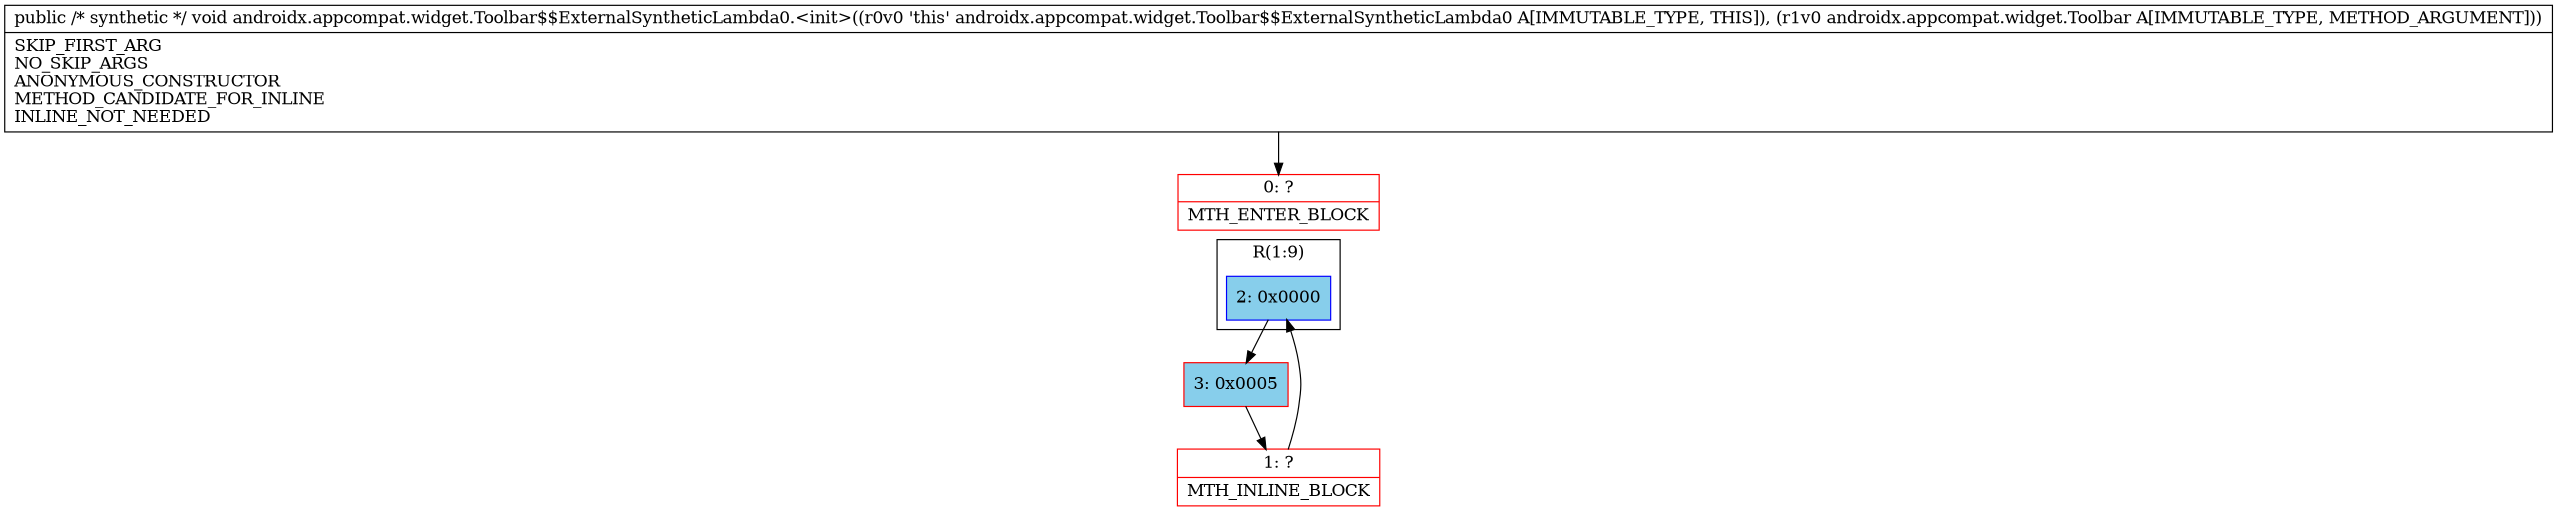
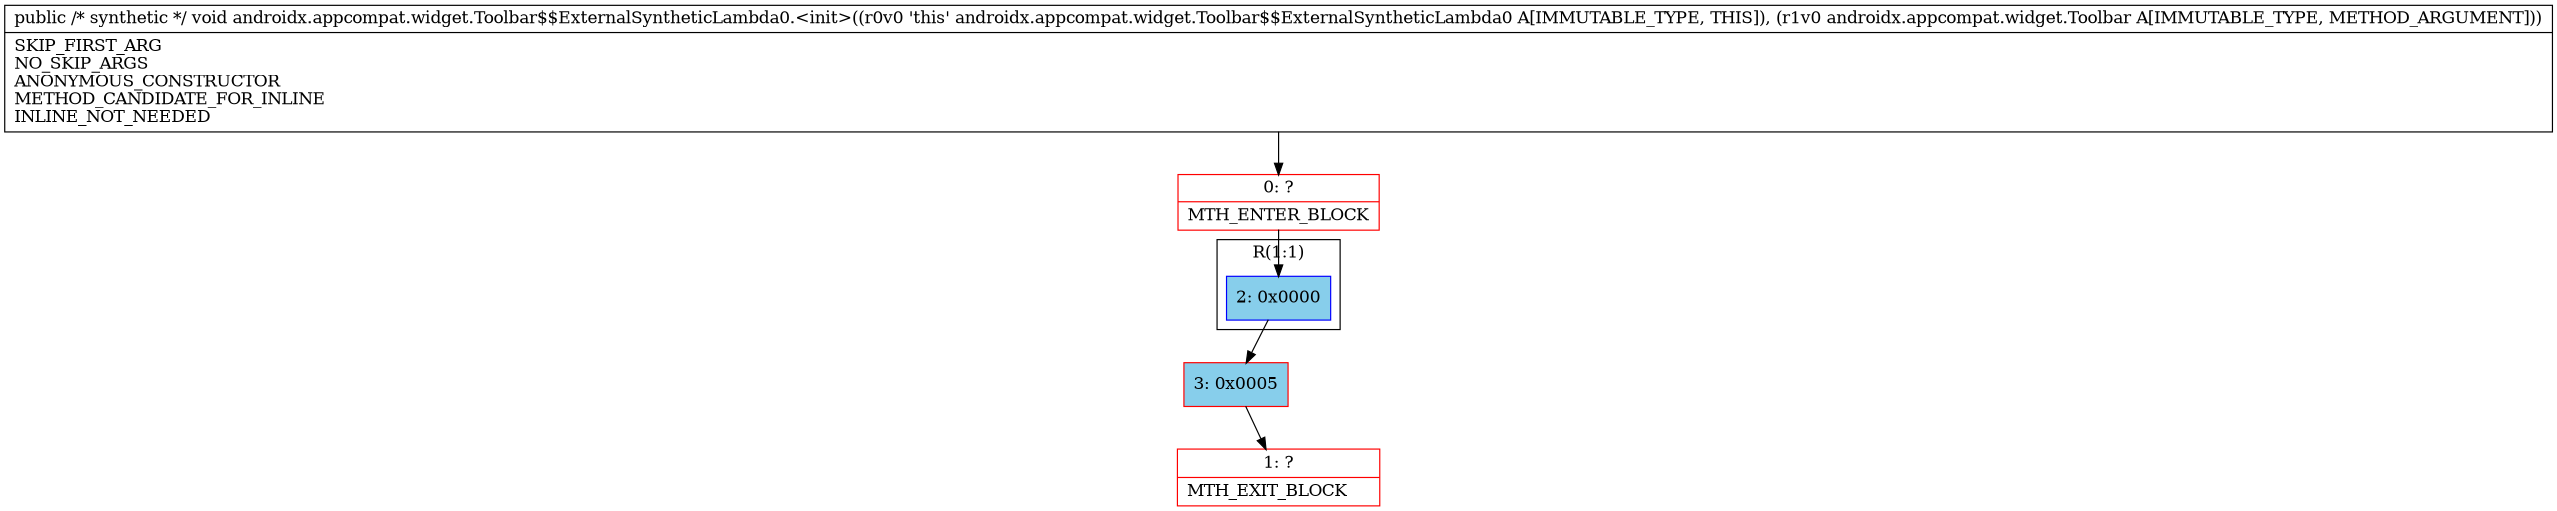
(1279, 253) -> (1279, 253)
(1301, 390) -> (1279, 247)
(1279, 491) -> (1267, 491)
